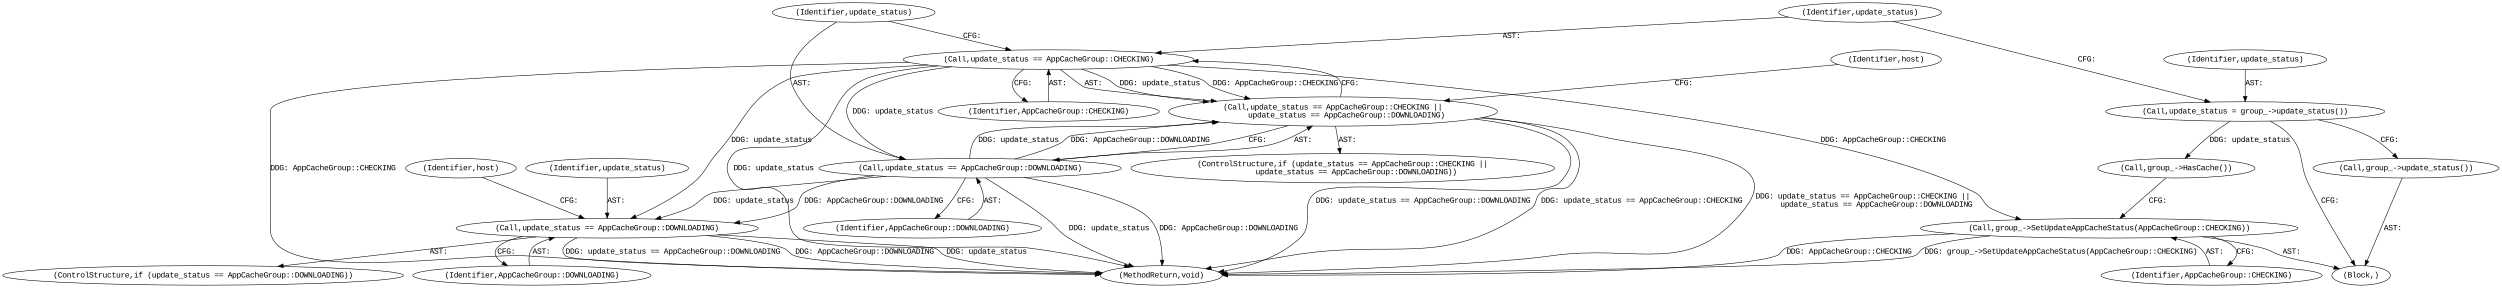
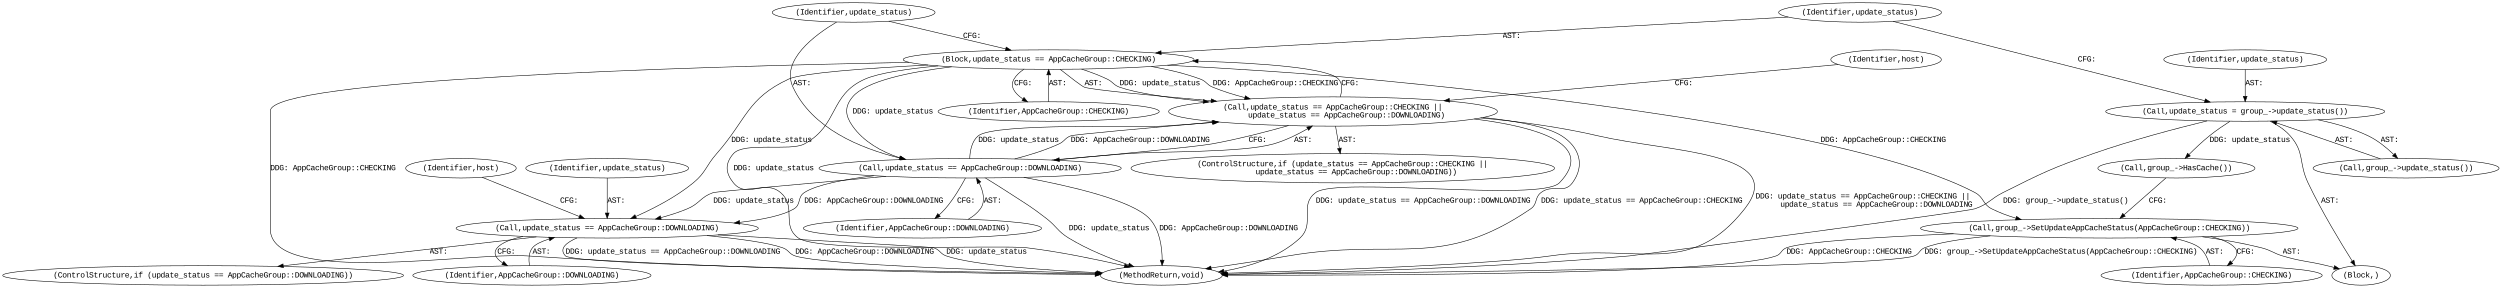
(1049, 60) -> (1049, 60)
(2392, 140) -> (2392, 140)
(2332, 201) -> (2332, 201)
(2385, 219) -> (2329, 141)
none -> (1726, 243)
